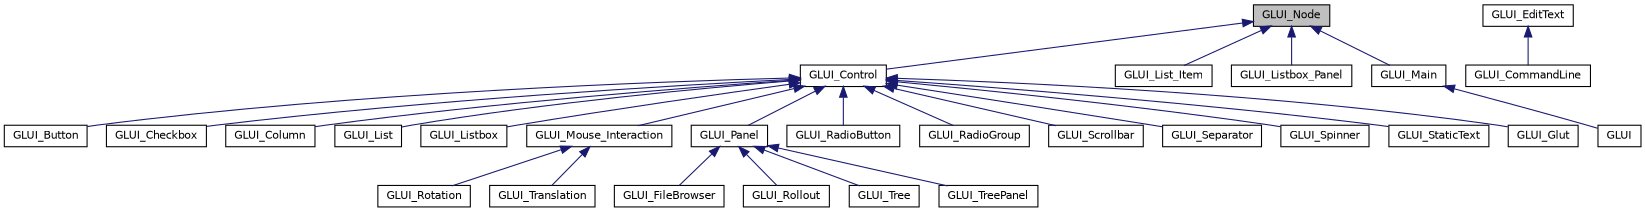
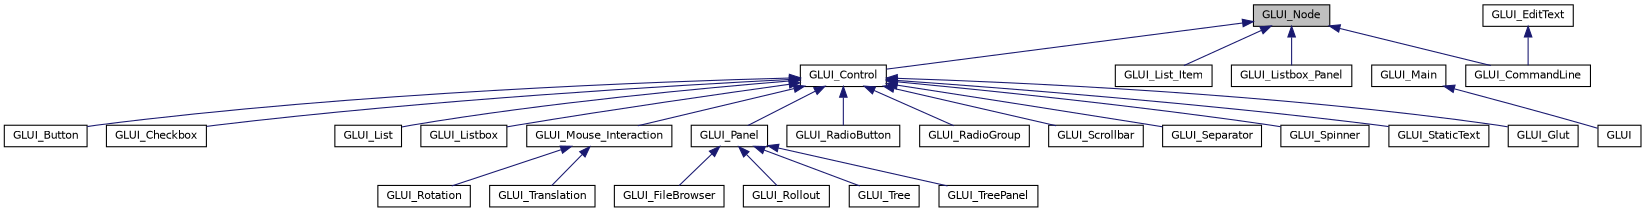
(1355, 48) -> (1415, 47)
(270, 136) -> none
